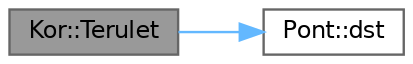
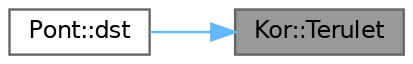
(209, 32) -> (180, 32)
